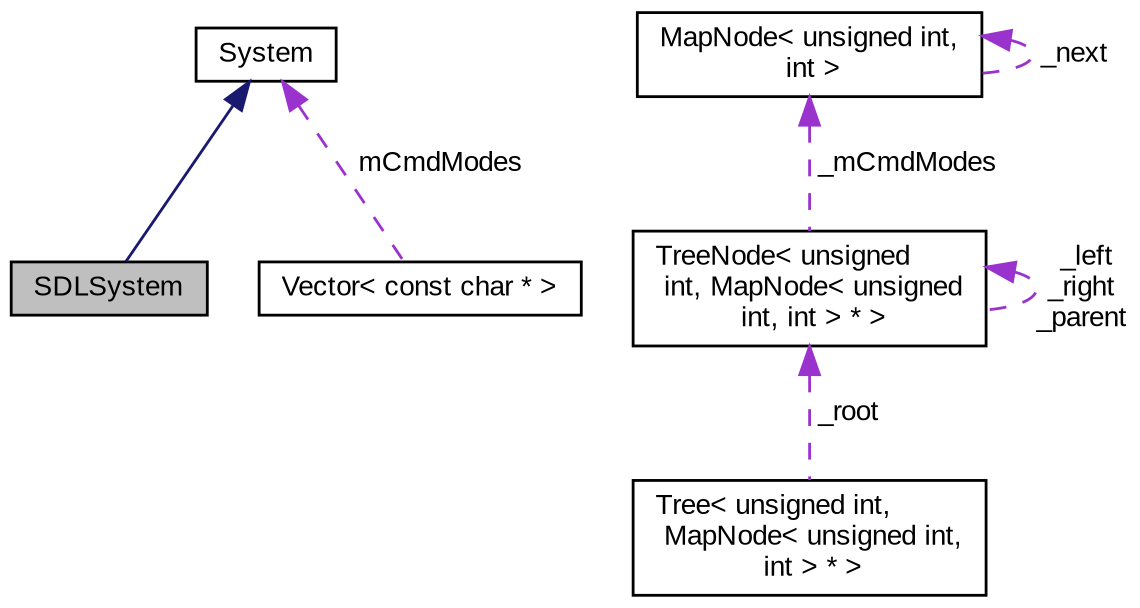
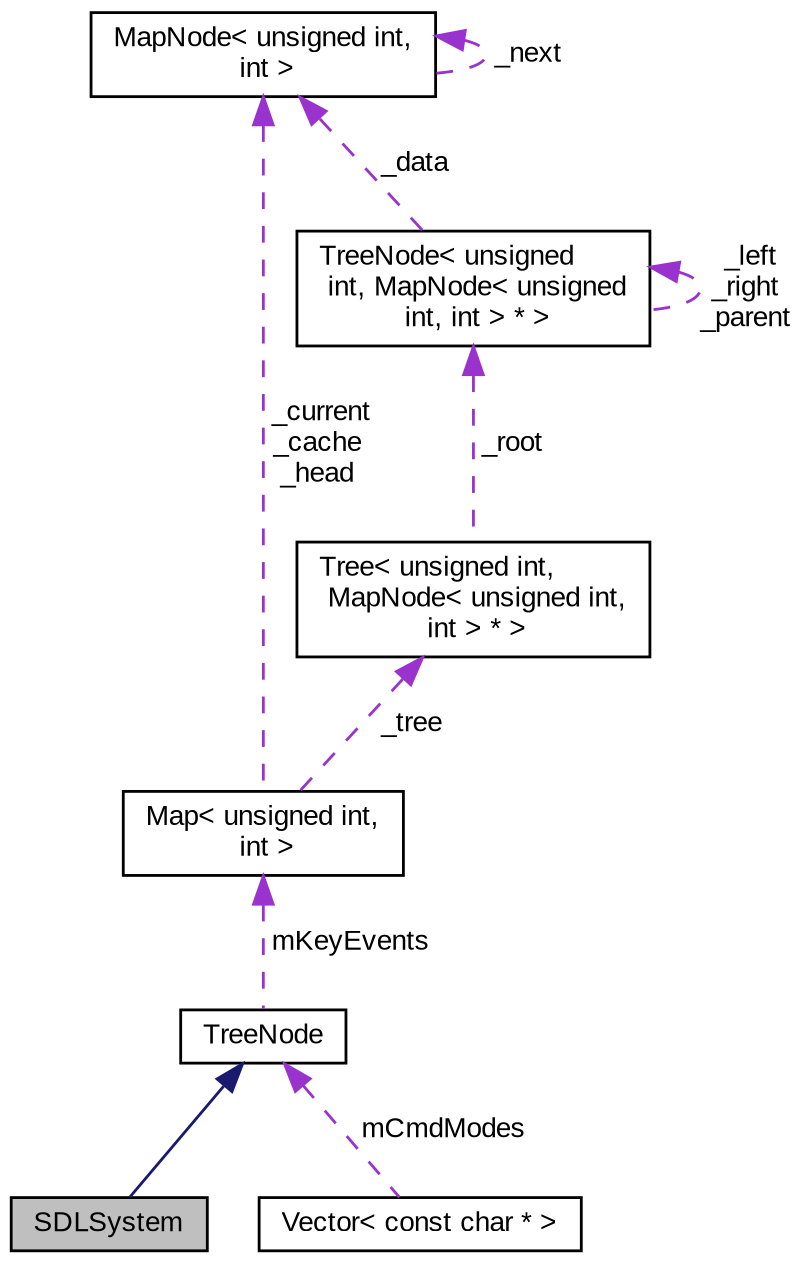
(266, 55) -> (263, 1037)
(903, 164) -> (412, 164)
none -> (263, 833)
